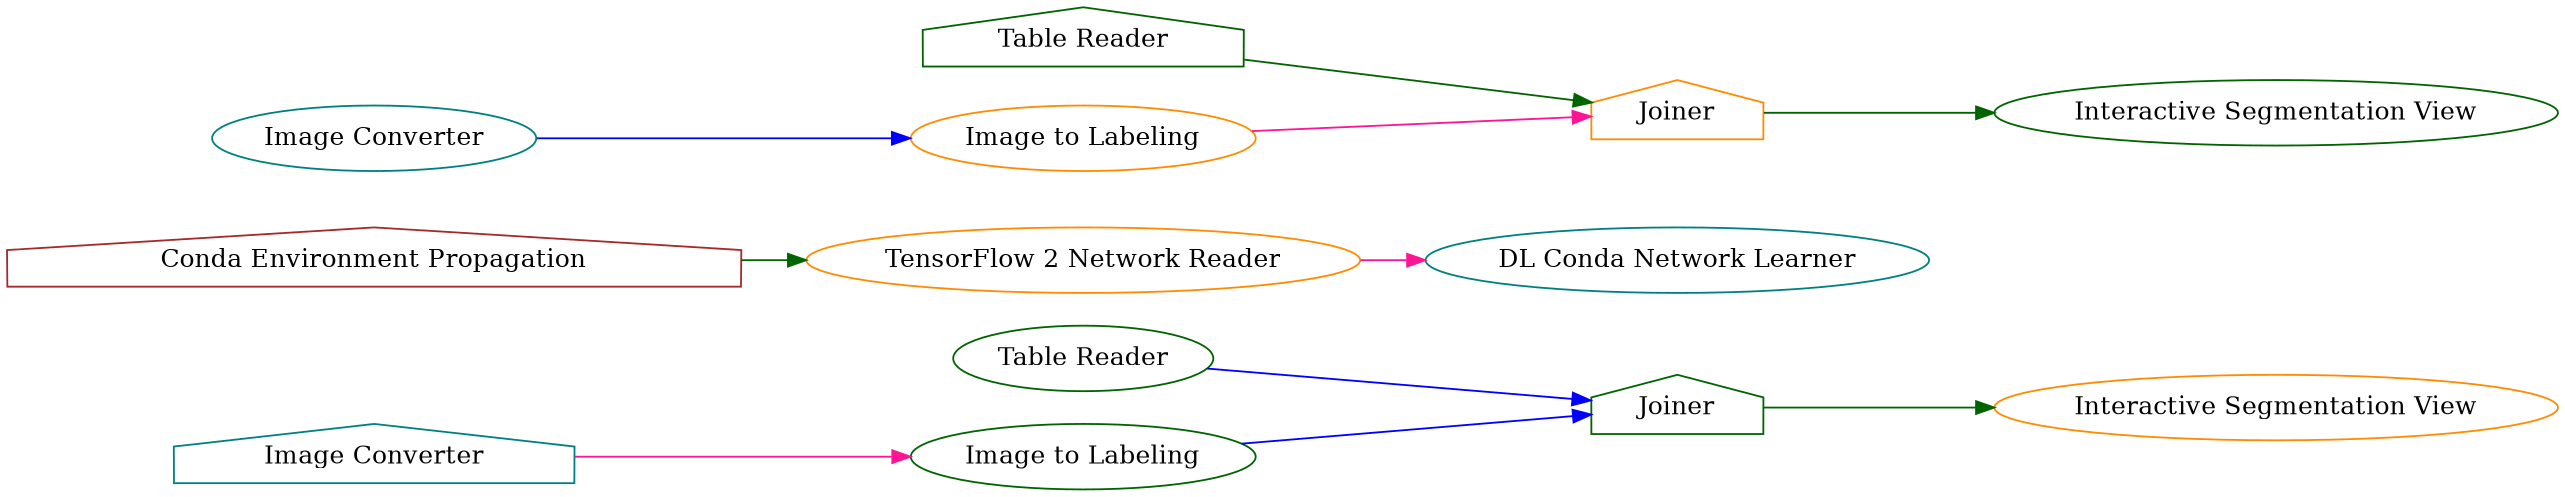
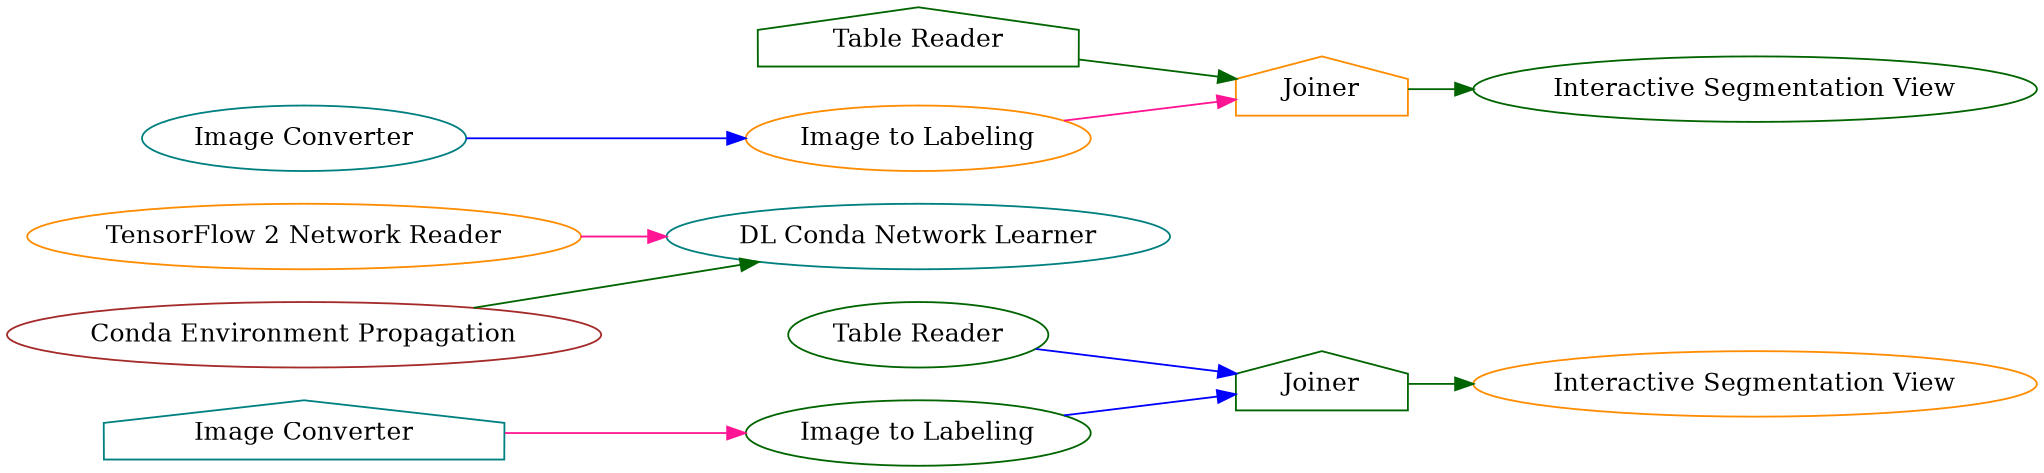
(374, 260) -> (304, 335)
(764, 260) -> (607, 286)
